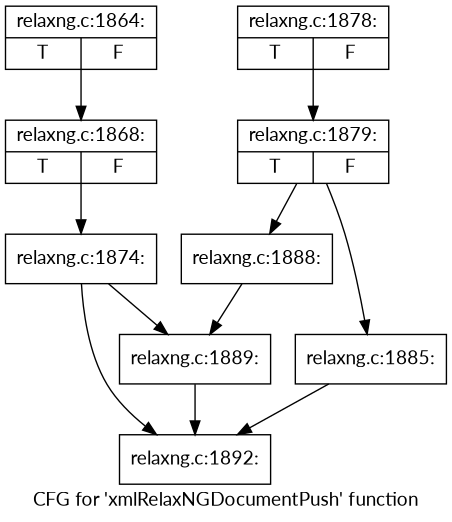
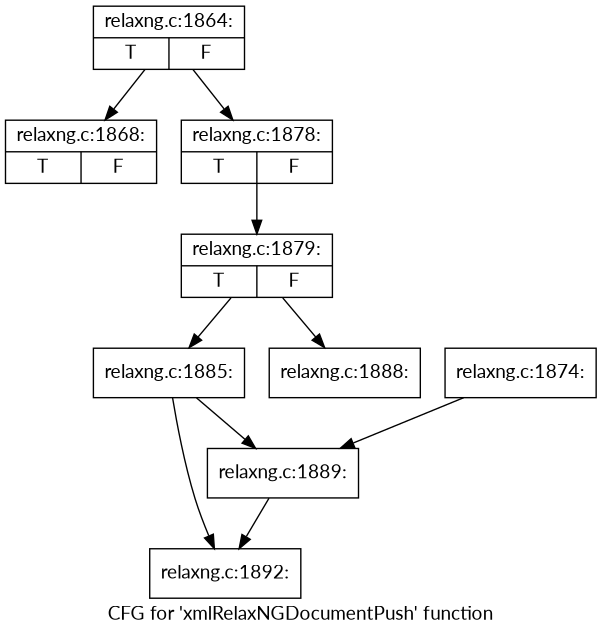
none -> (209, 89)
(81, 202) -> none
(230, 303) -> (221, 419)
(97, 363) -> none
